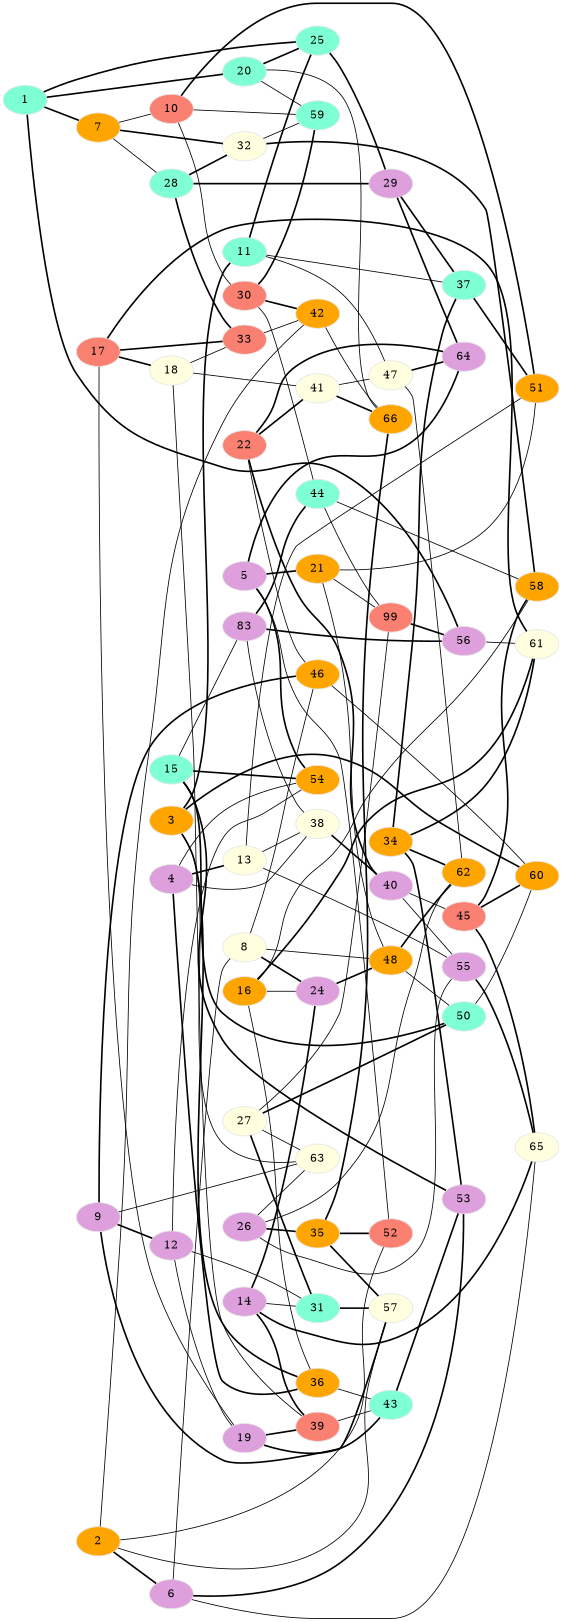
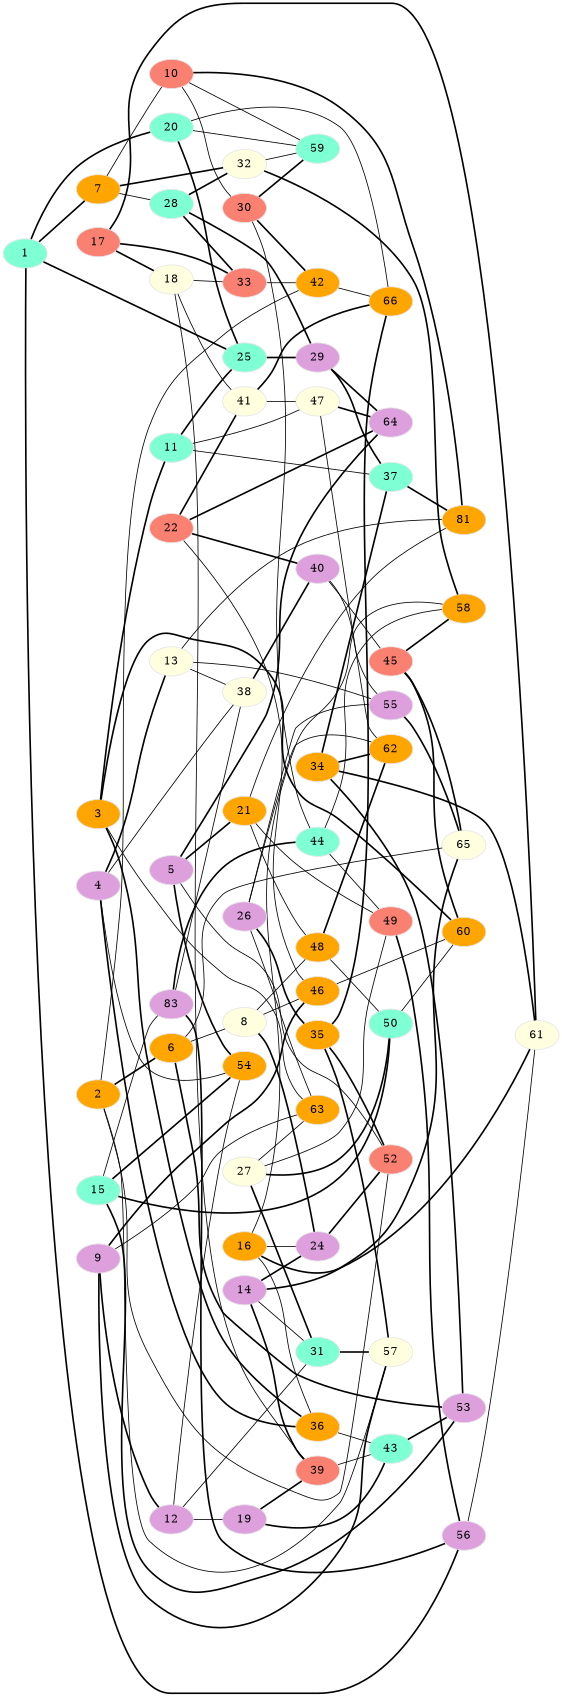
(537, 388) -> (464, 520)
(391, 618) -> (391, 921)
(109, 881) -> none
(354, 976) -> (354, 1203)
(318, 1159) -> (318, 1110)
(171, 1594) -> (171, 1048)
